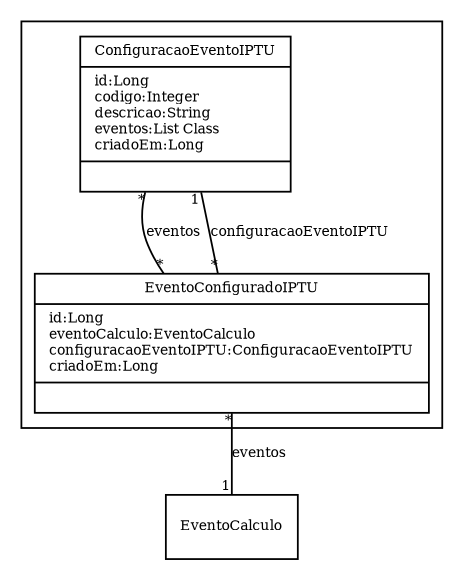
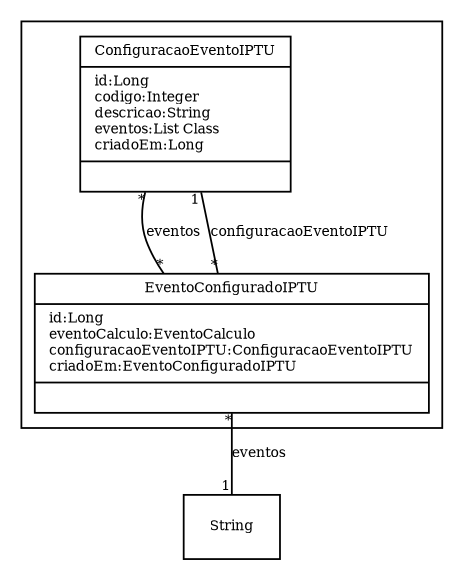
(104, 366) -> (173, 366)
(232, 527) -> (232, 527)
